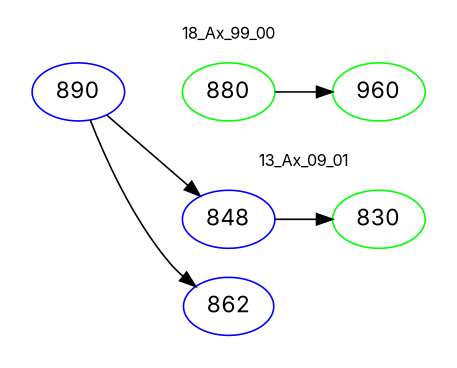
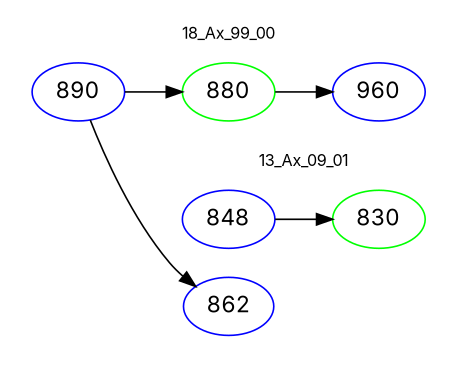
(379, 92) -> (379, 92)
(147, 150) -> (145, 92)
